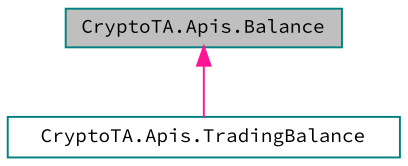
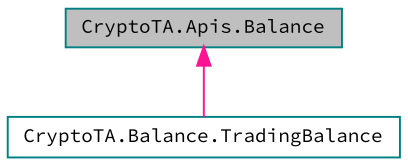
(204, 137) -> (204, 137)
